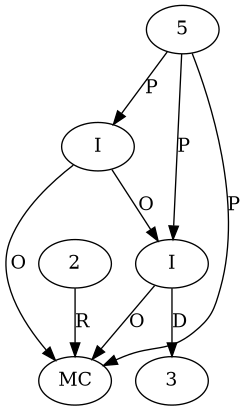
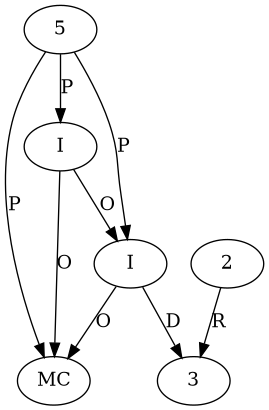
(75, 316) -> (213, 316)
